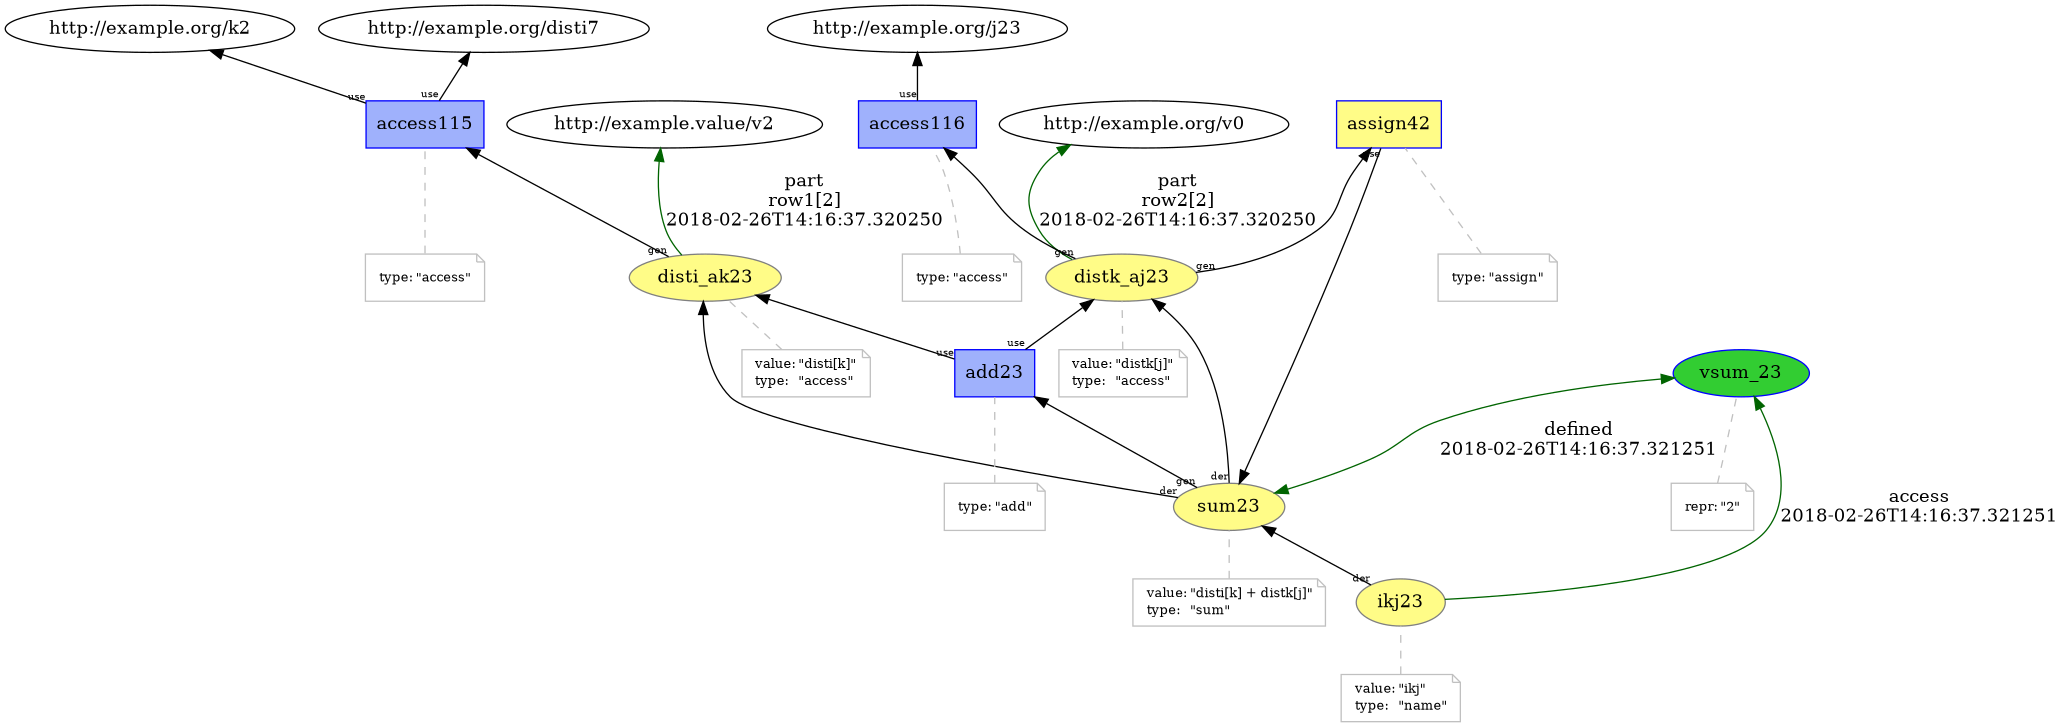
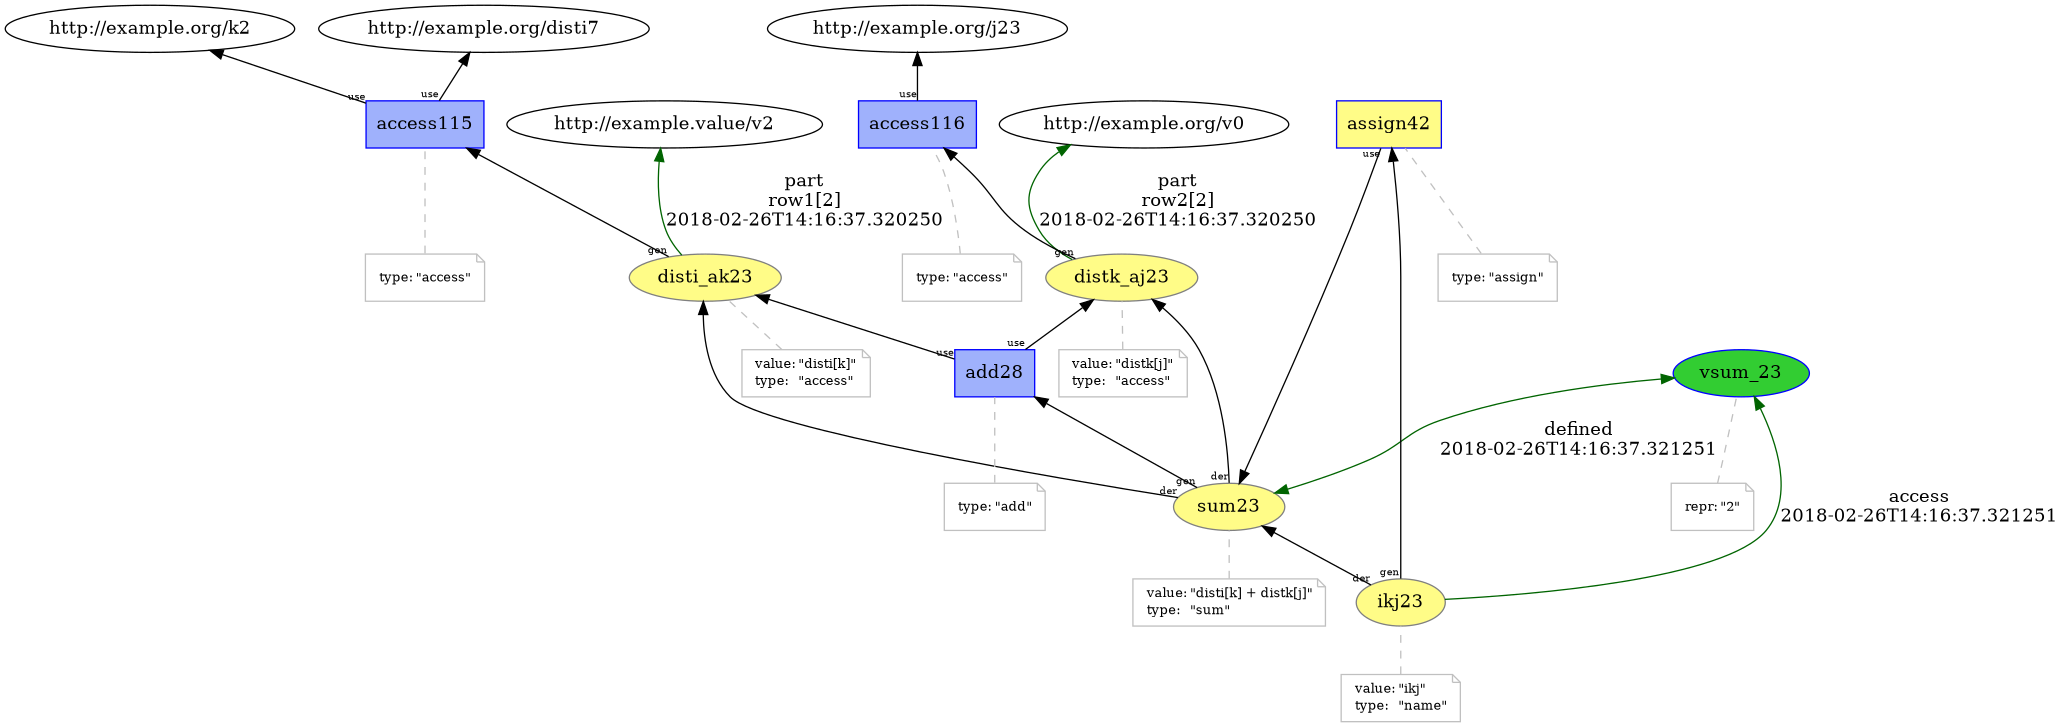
(1298, 242) -> (1401, 370)
(995, 373) -> (995, 373)
